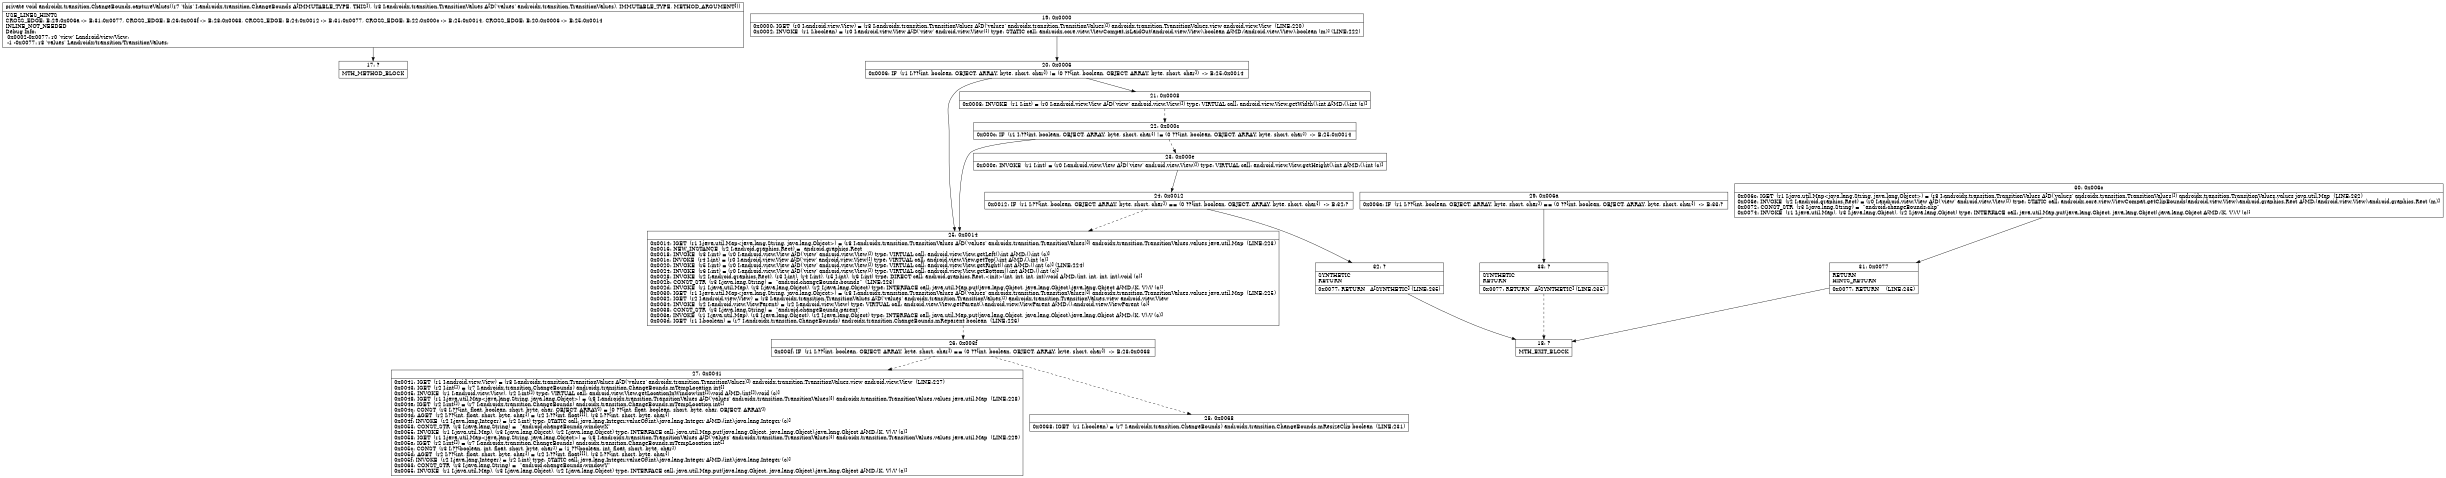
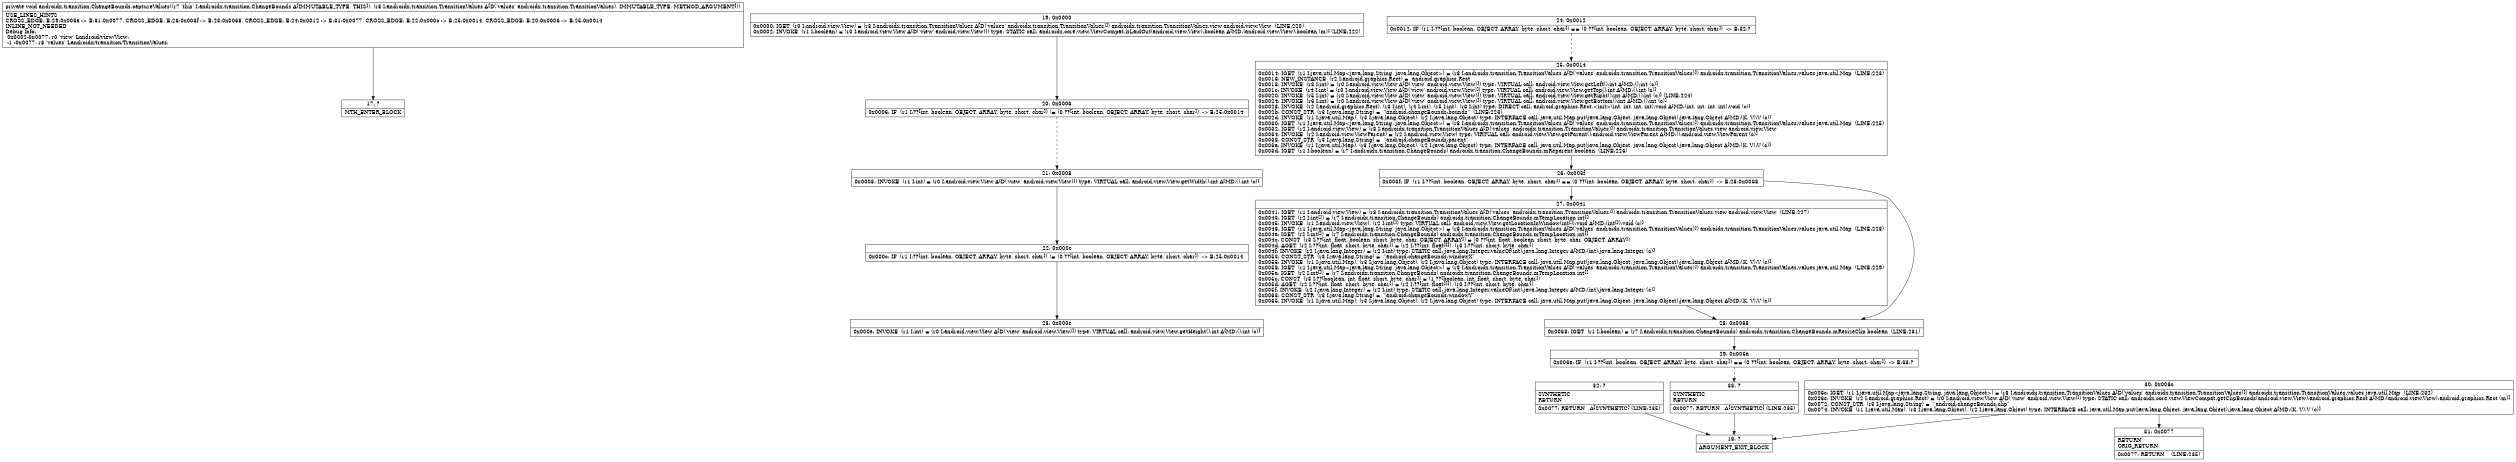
(373, 74) -> (373, 112)
(1109, 84) -> (1057, 141)
(1165, 114) -> (1057, 214)
(949, 139) -> none
(1172, 145) -> (1057, 289)
(968, 157) -> none
(1175, 179) -> none
(1280, 230) -> none
(1544, 234) -> (1734, 373)
(1855, 281) -> (2138, 446)
none -> (1700, 312)
(1702, 314) -> (1890, 427)
(1544, 315) -> (1734, 422)
(963, 331) -> (1571, 161)
none -> (1734, 341)
(1544, 352) -> (1734, 448)
(913, 363) -> (1571, 191)
(1089, 385) -> (1896, 207)
